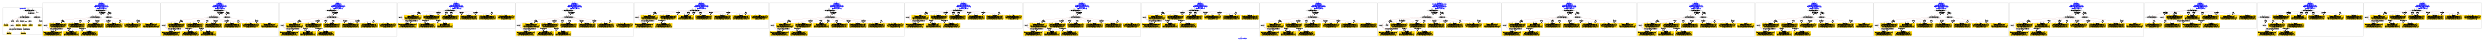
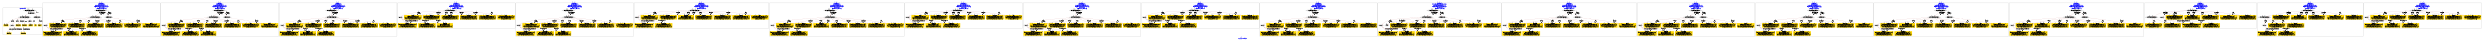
none -> (35, 25)
